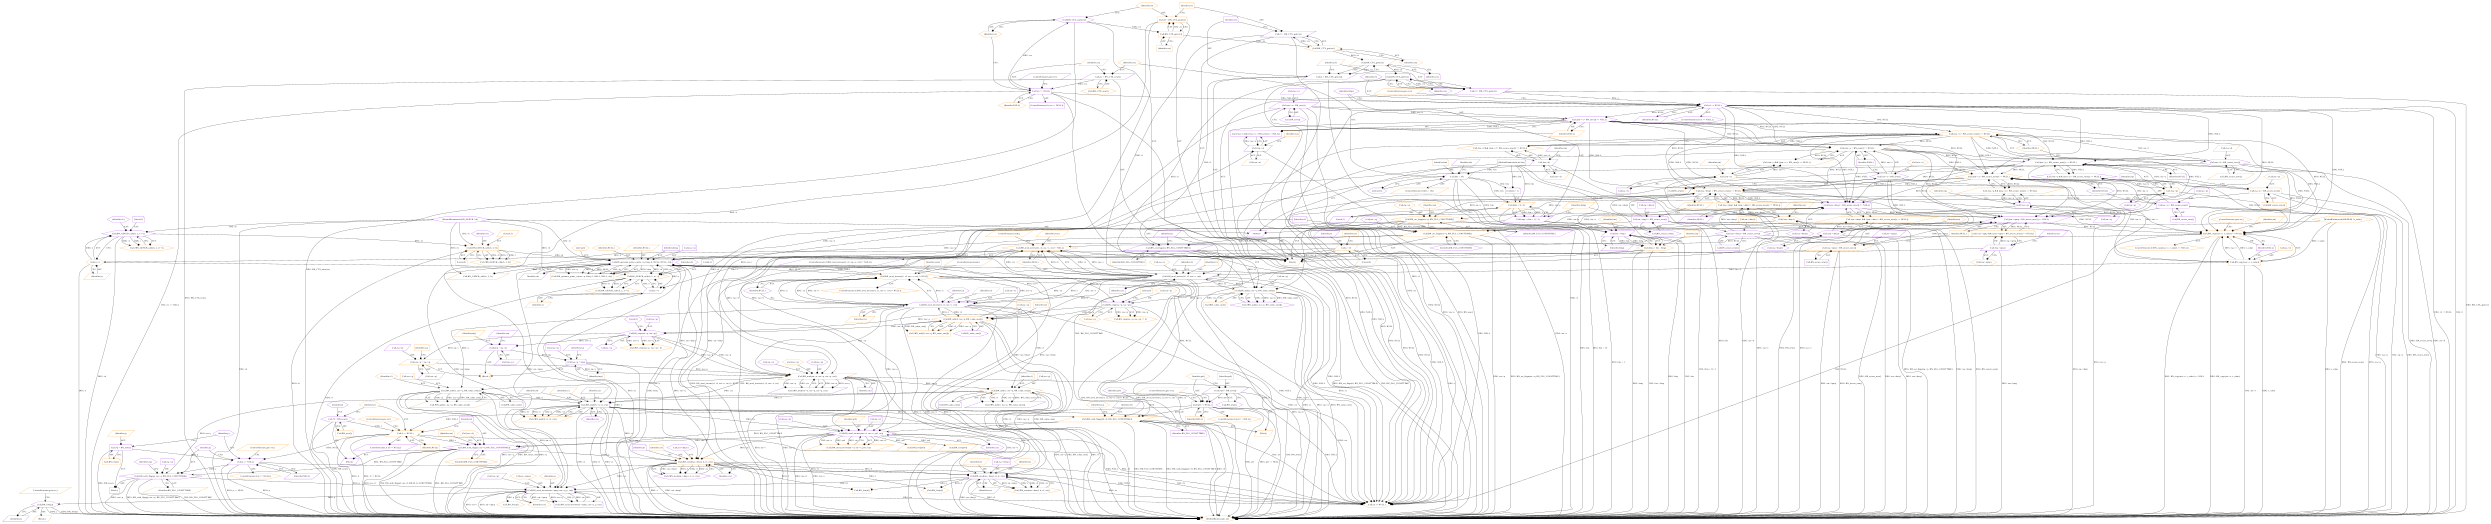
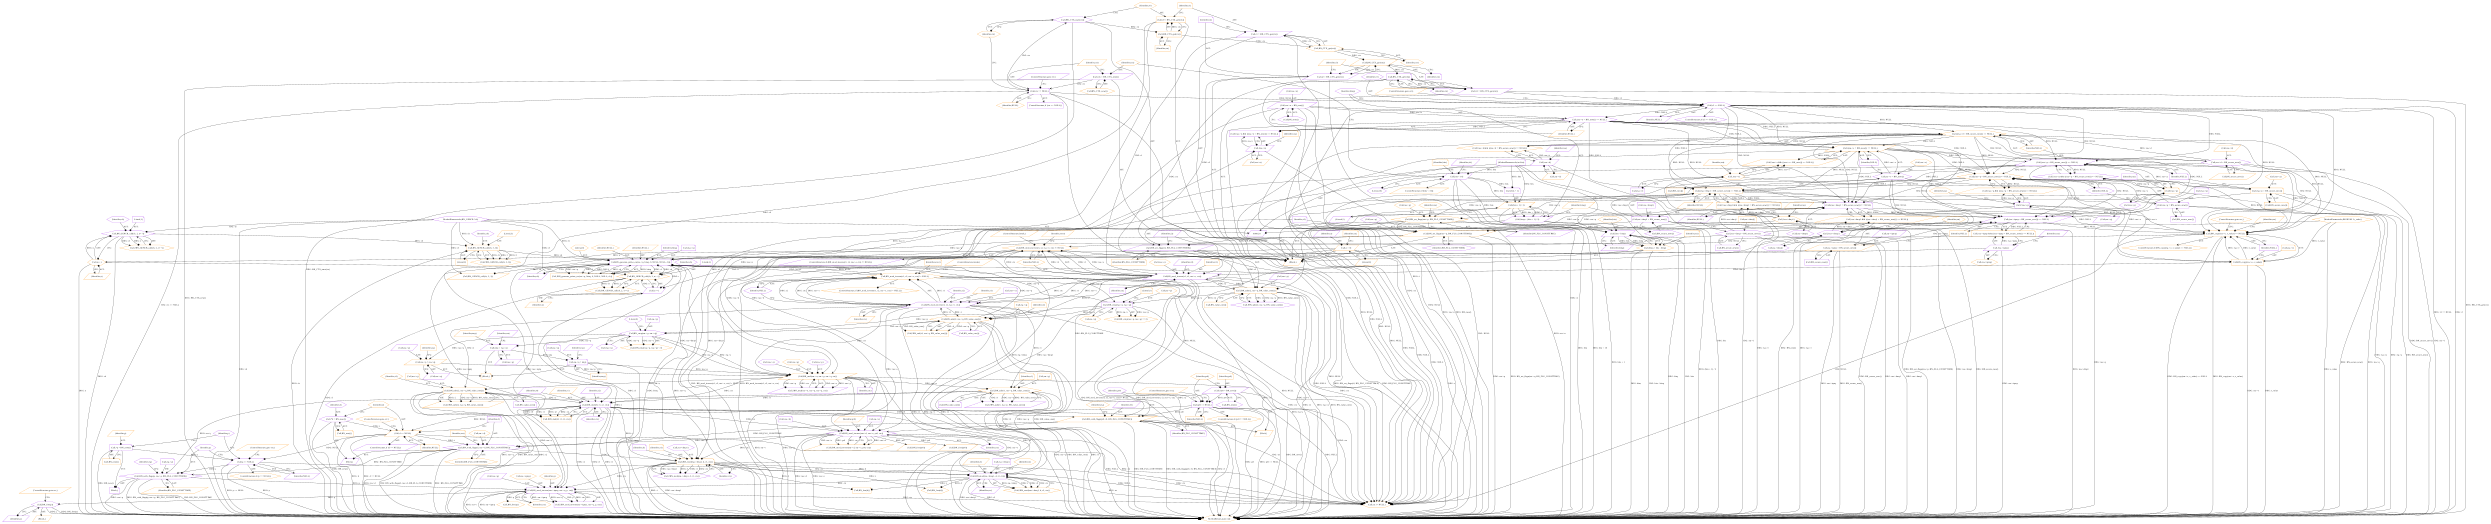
(543, 419) -> (557, 419)
